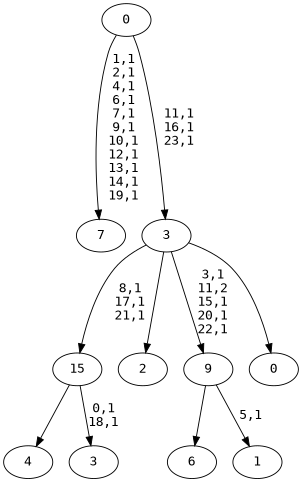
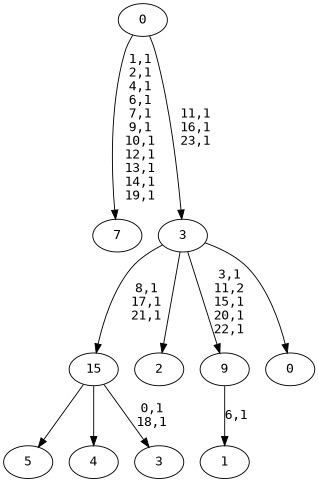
(251, 416) -> (236, 416)
none -> (28, 462)
(192, 462) -> none
